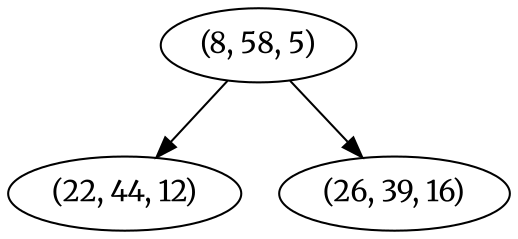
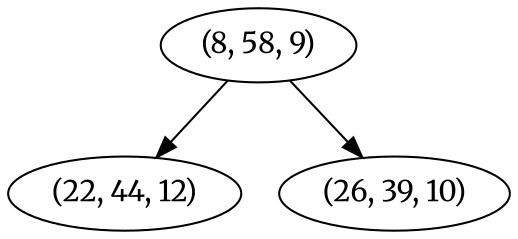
(259, 45) -> (259, 45)
(395, 194) -> (395, 194)
